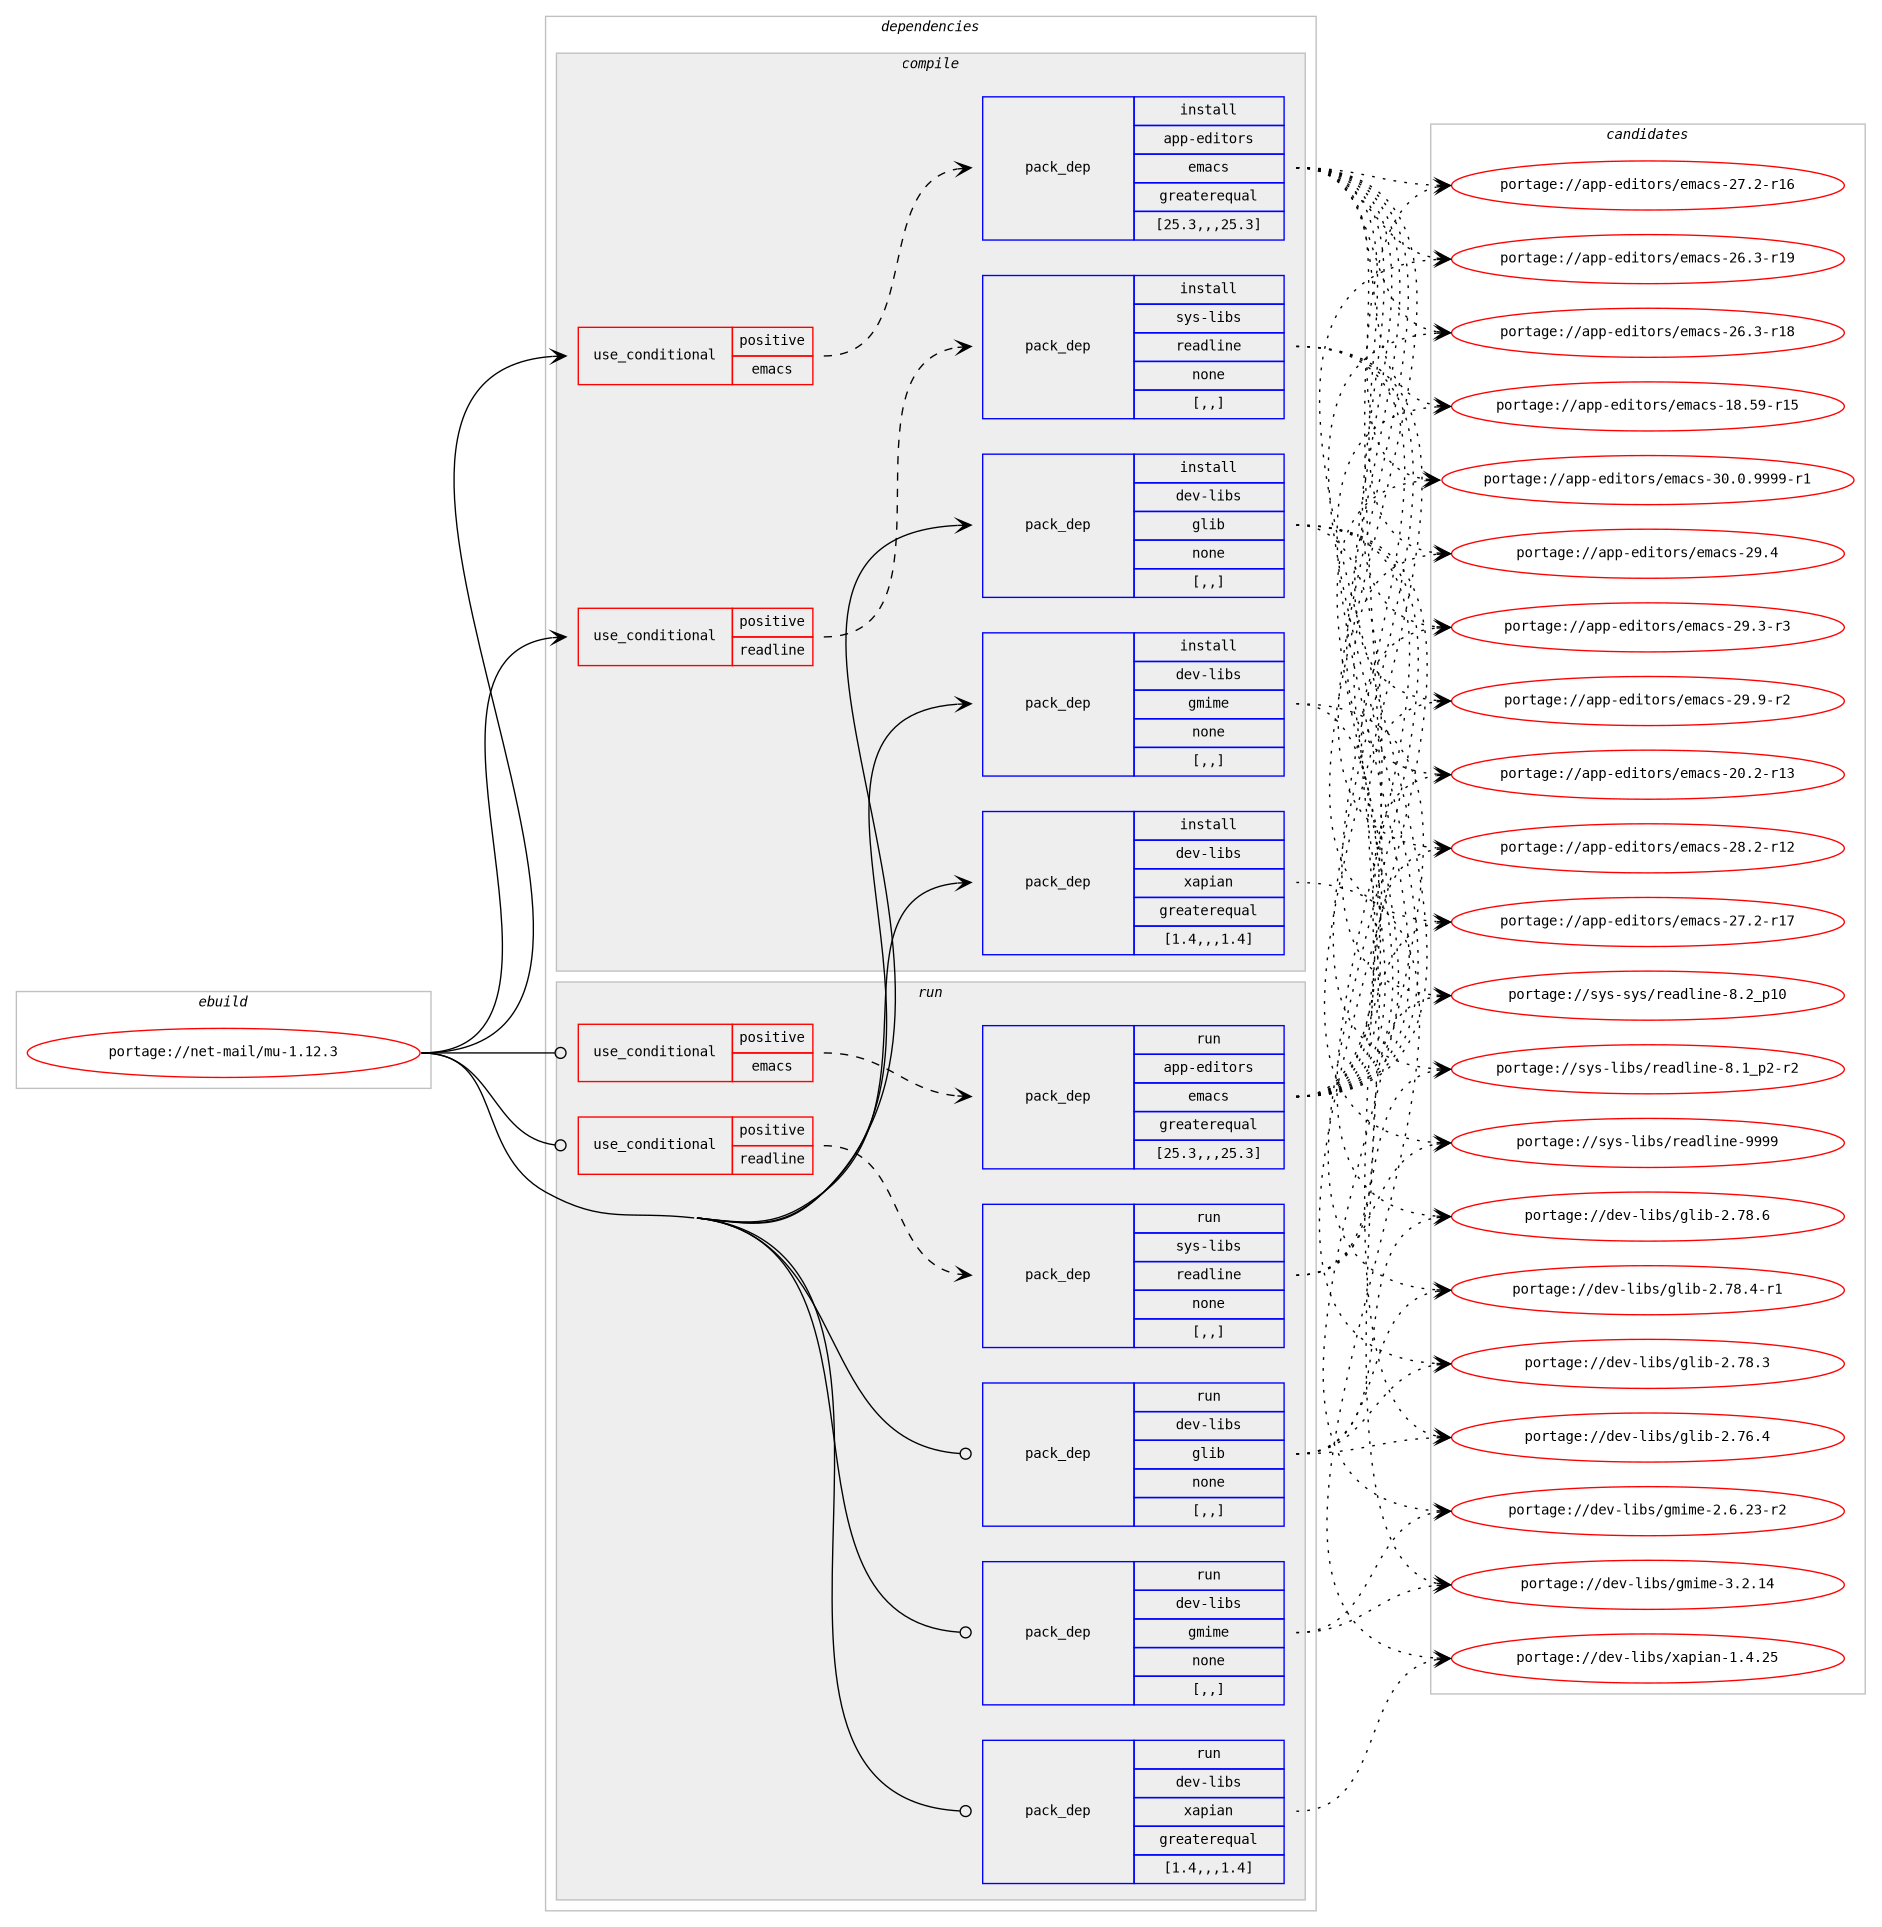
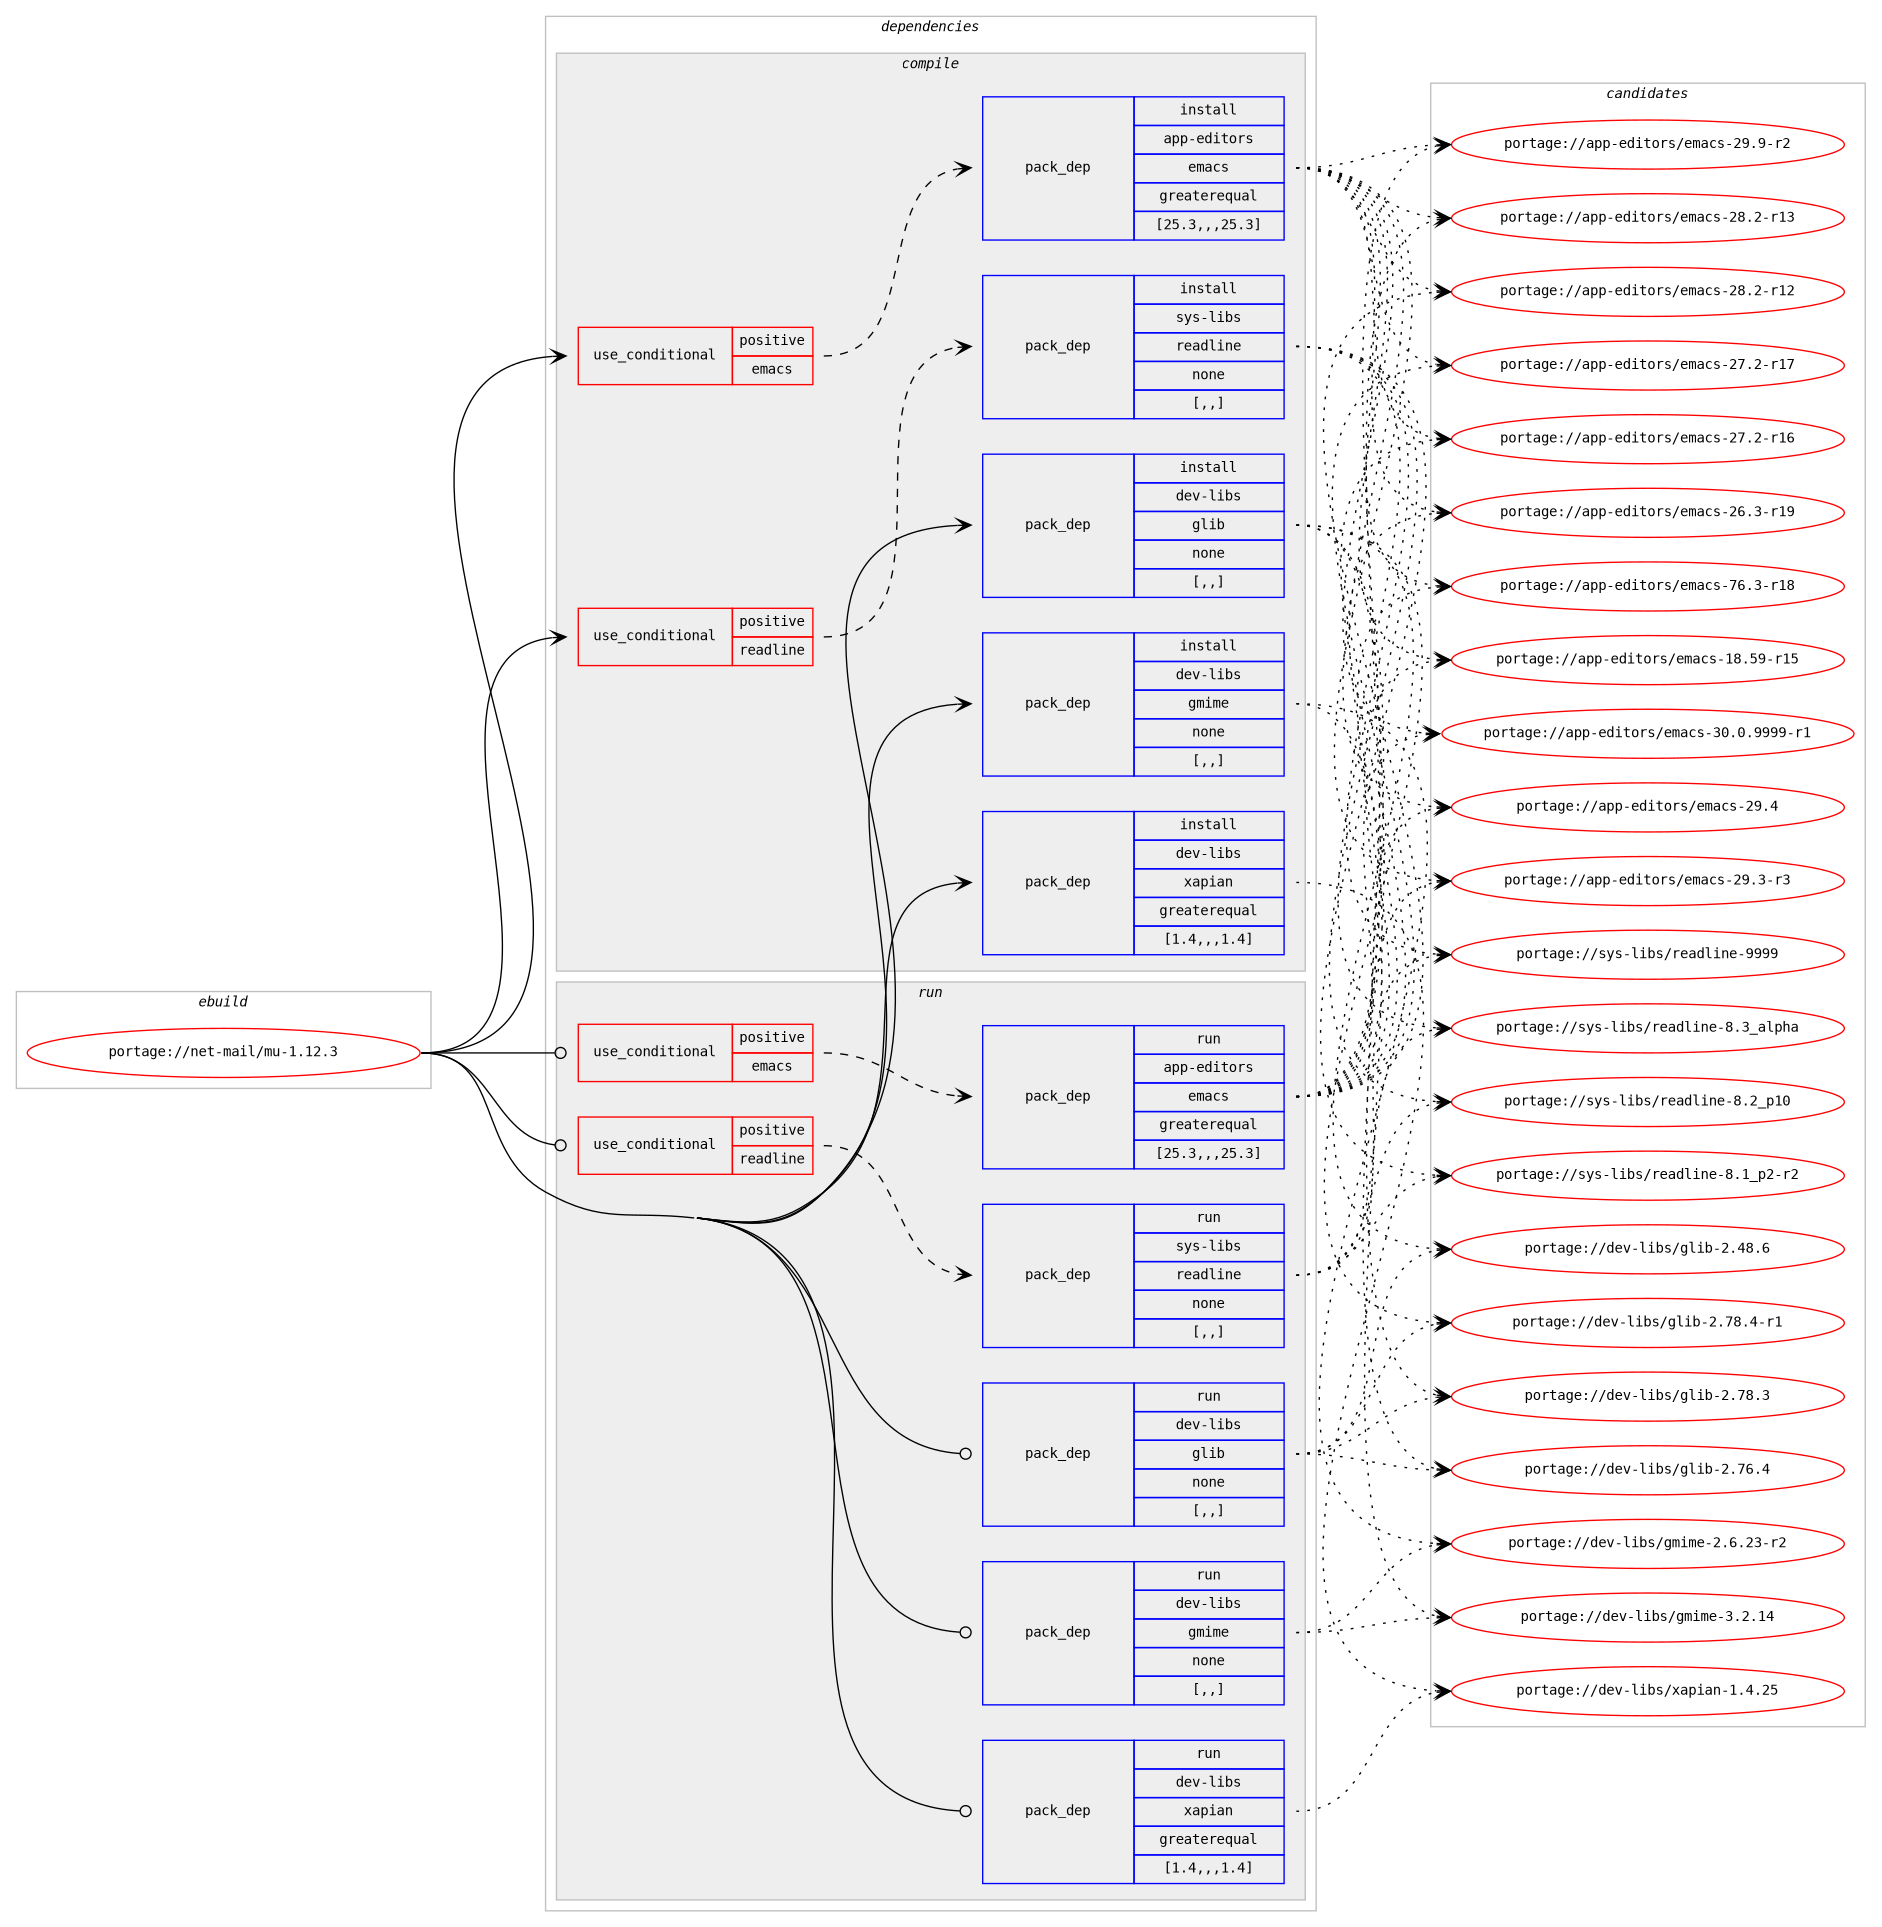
(1648, 333) -> (1648, 586)
(1648, 775) -> (1648, 218)
(1648, 996) -> (1648, 1102)
none -> (1648, 1028)
(1648, 1217) -> (1648, 1249)
